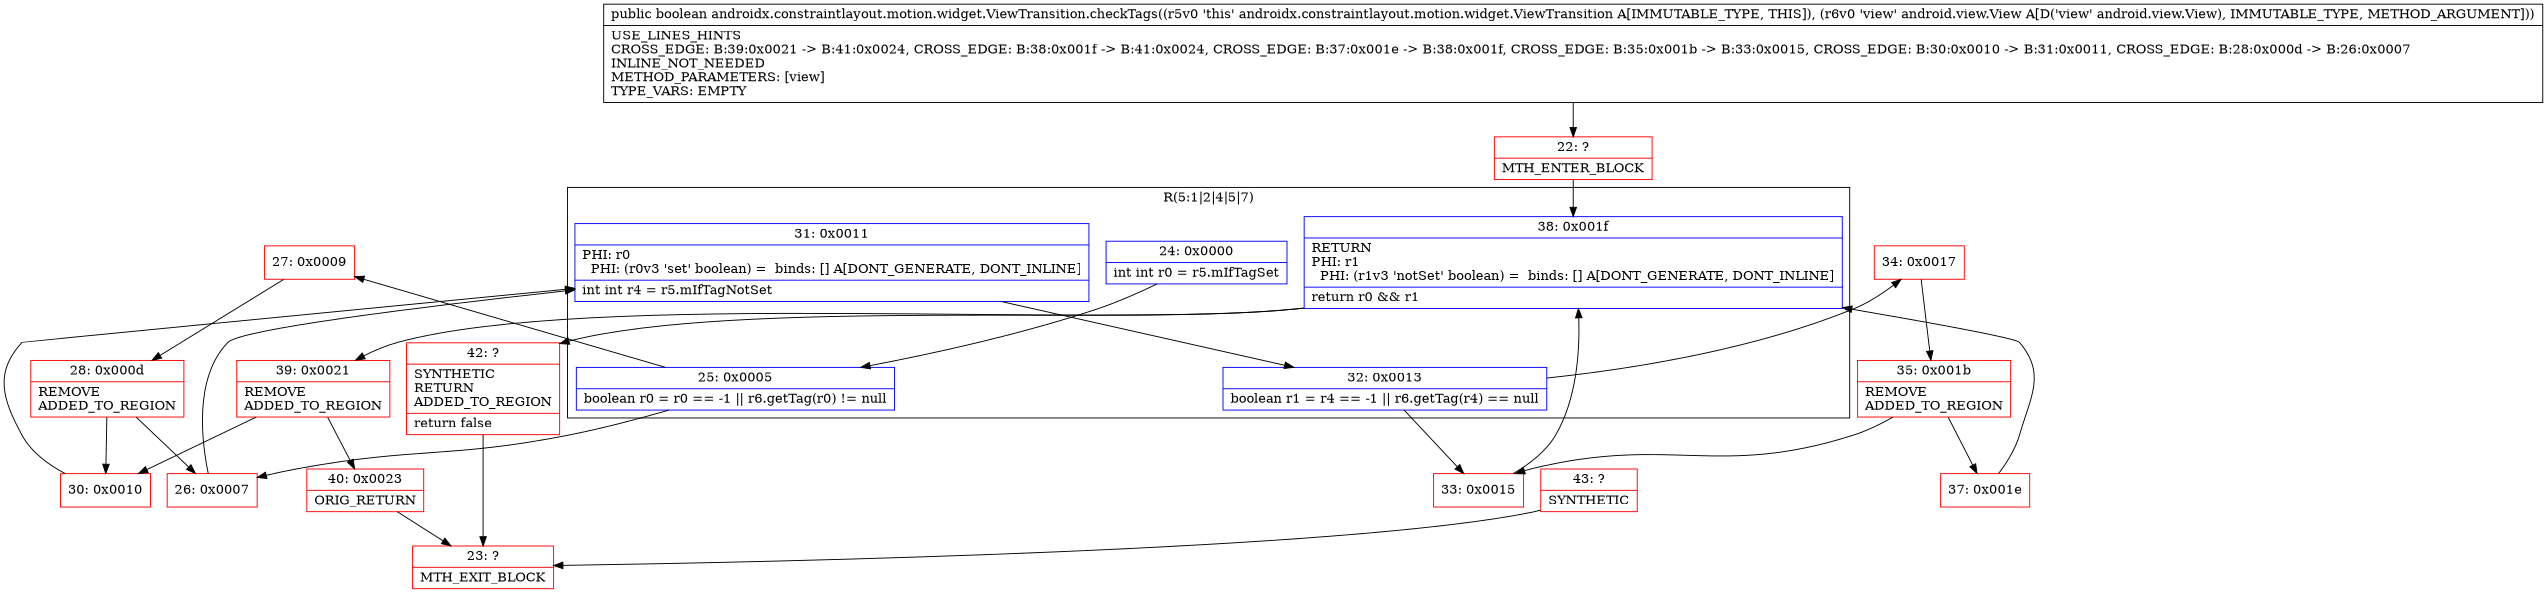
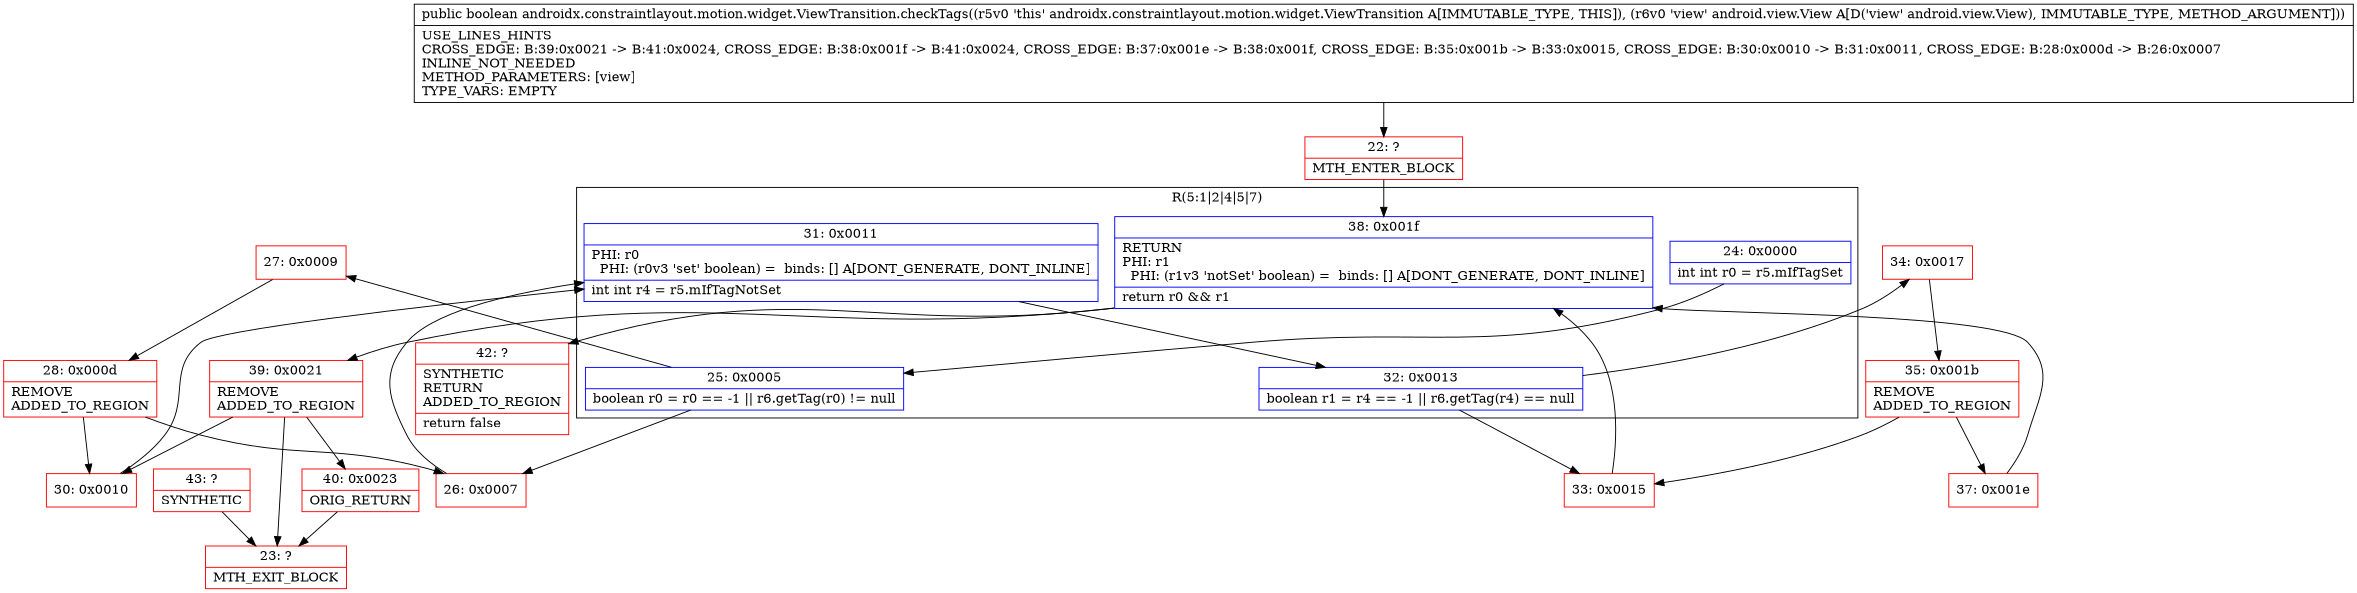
(483, 486) -> (281, 477)
